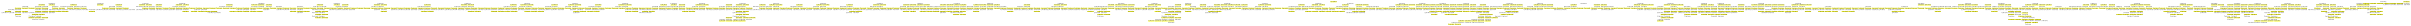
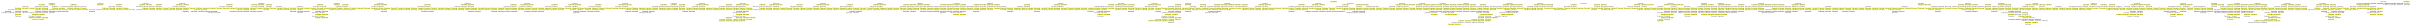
(1808, 5) -> none
